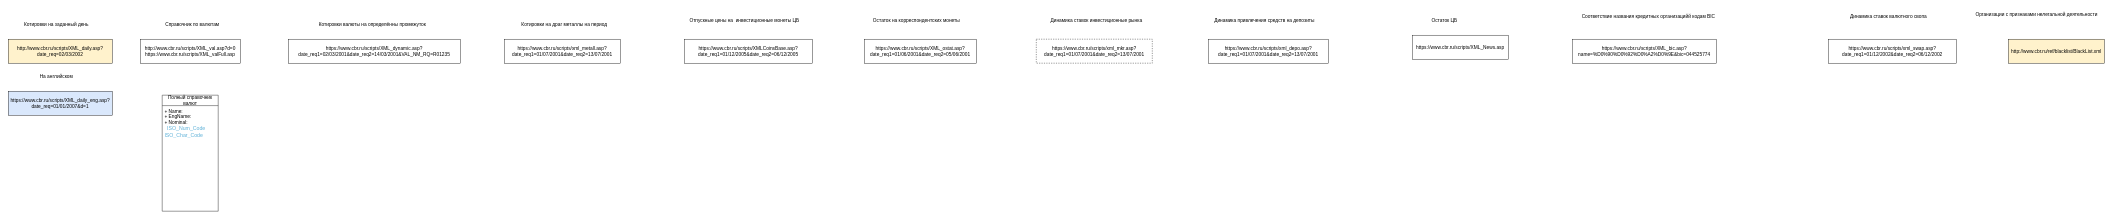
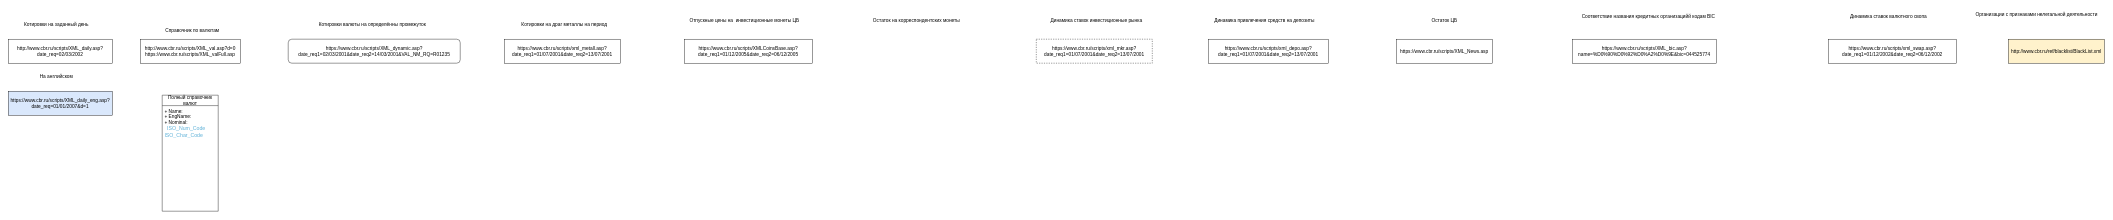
(192, 24) -> (192, 30)
(1460, 47) -> (1444, 51)
(60, 51) -> (60, 51)
(374, 51) -> (374, 51)
(920, 51) -> none
